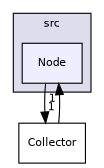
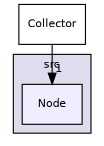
(45, 99) -> none
